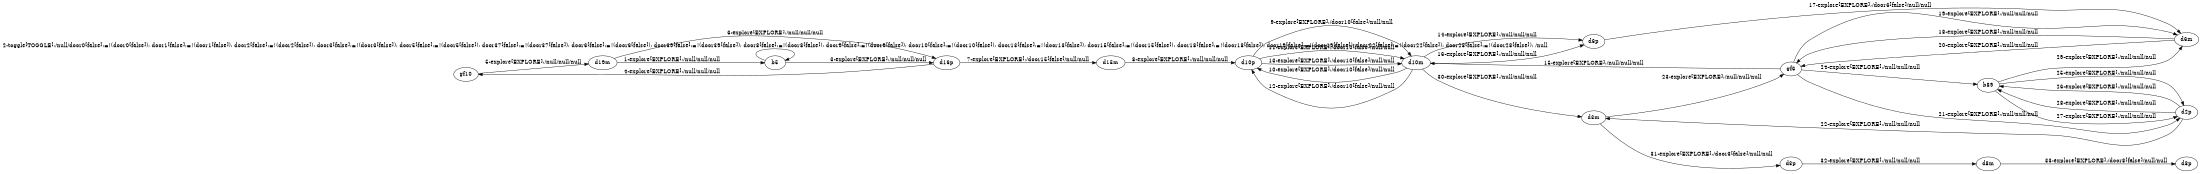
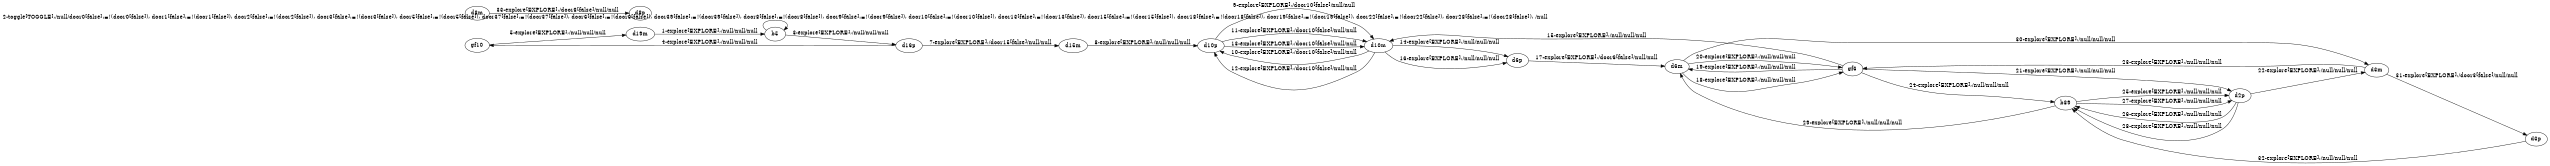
(773, 36) -> none
(1497, 102) -> (2023, 43)
(1887, 164) -> (2296, 163)
